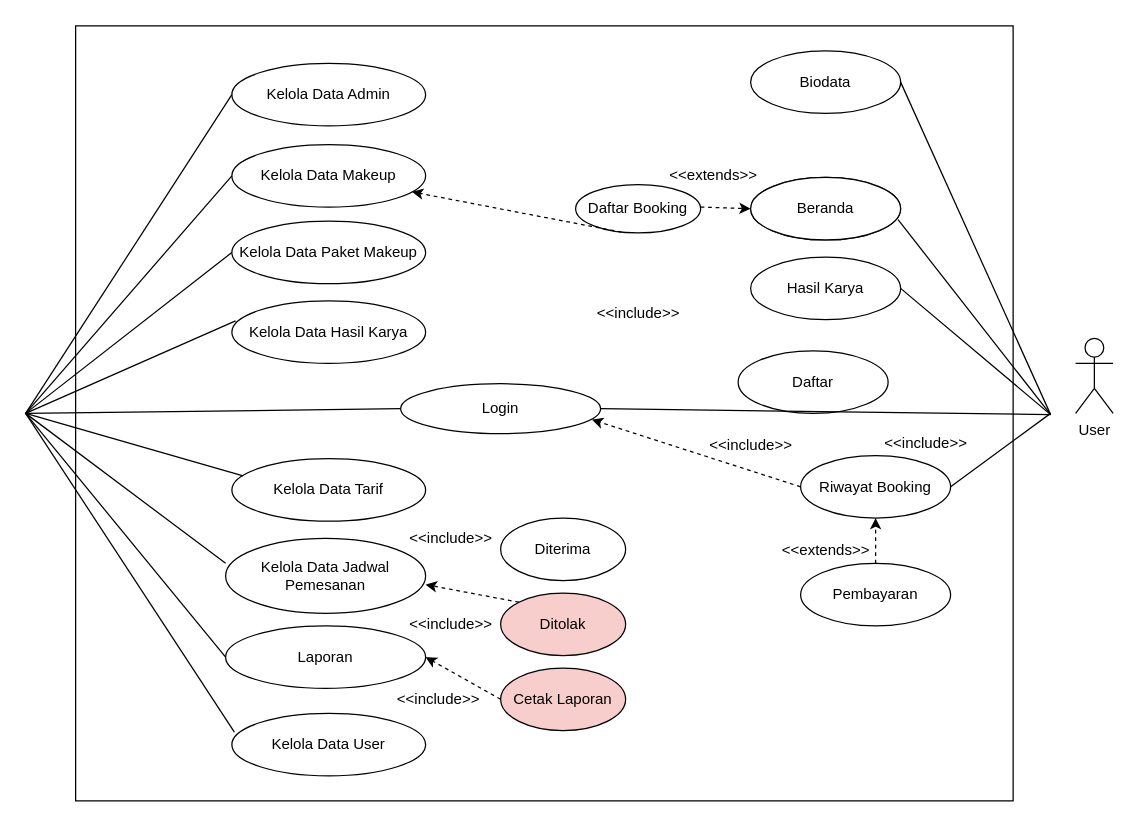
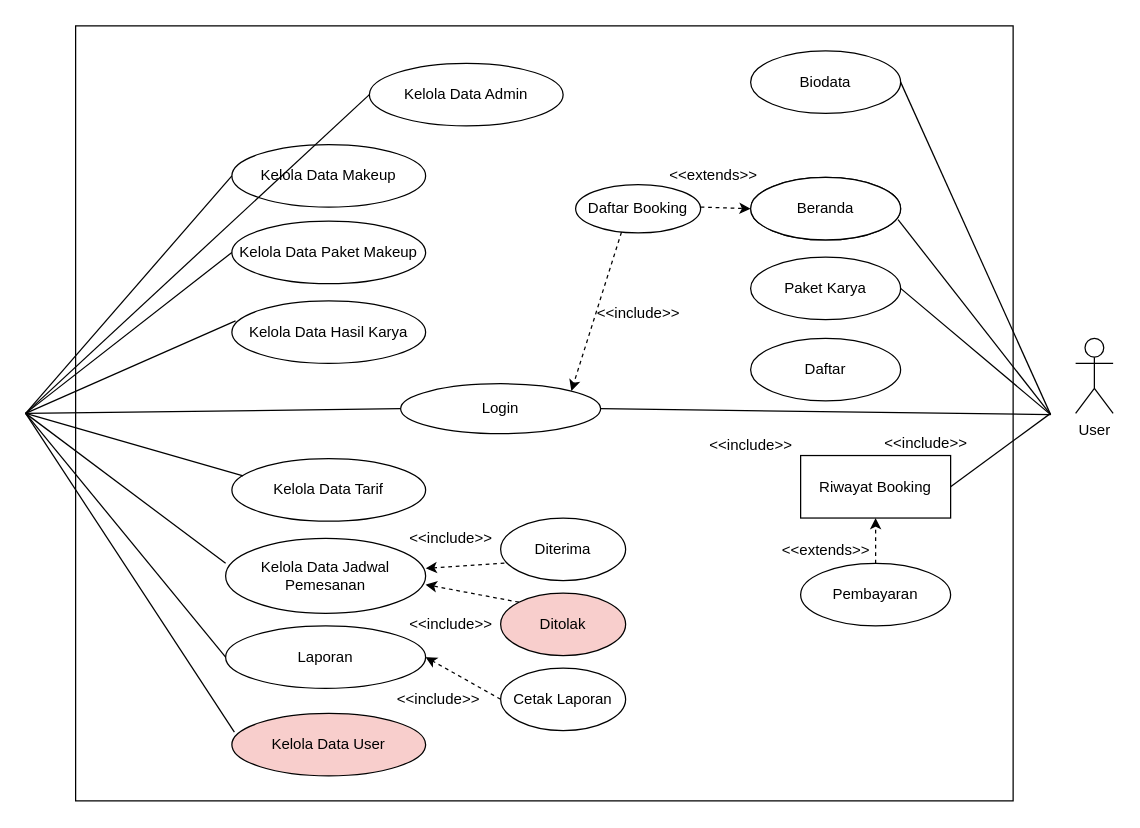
(329, 94) -> (466, 94)
(509, 210) -> (598, 308)
(826, 288) -> (826, 288)
(813, 382) -> (826, 369)
(700, 454) -> none
(876, 487) -> (876, 487)
none -> (469, 565)
(563, 699) -> (563, 699)
(329, 744) -> (329, 744)
